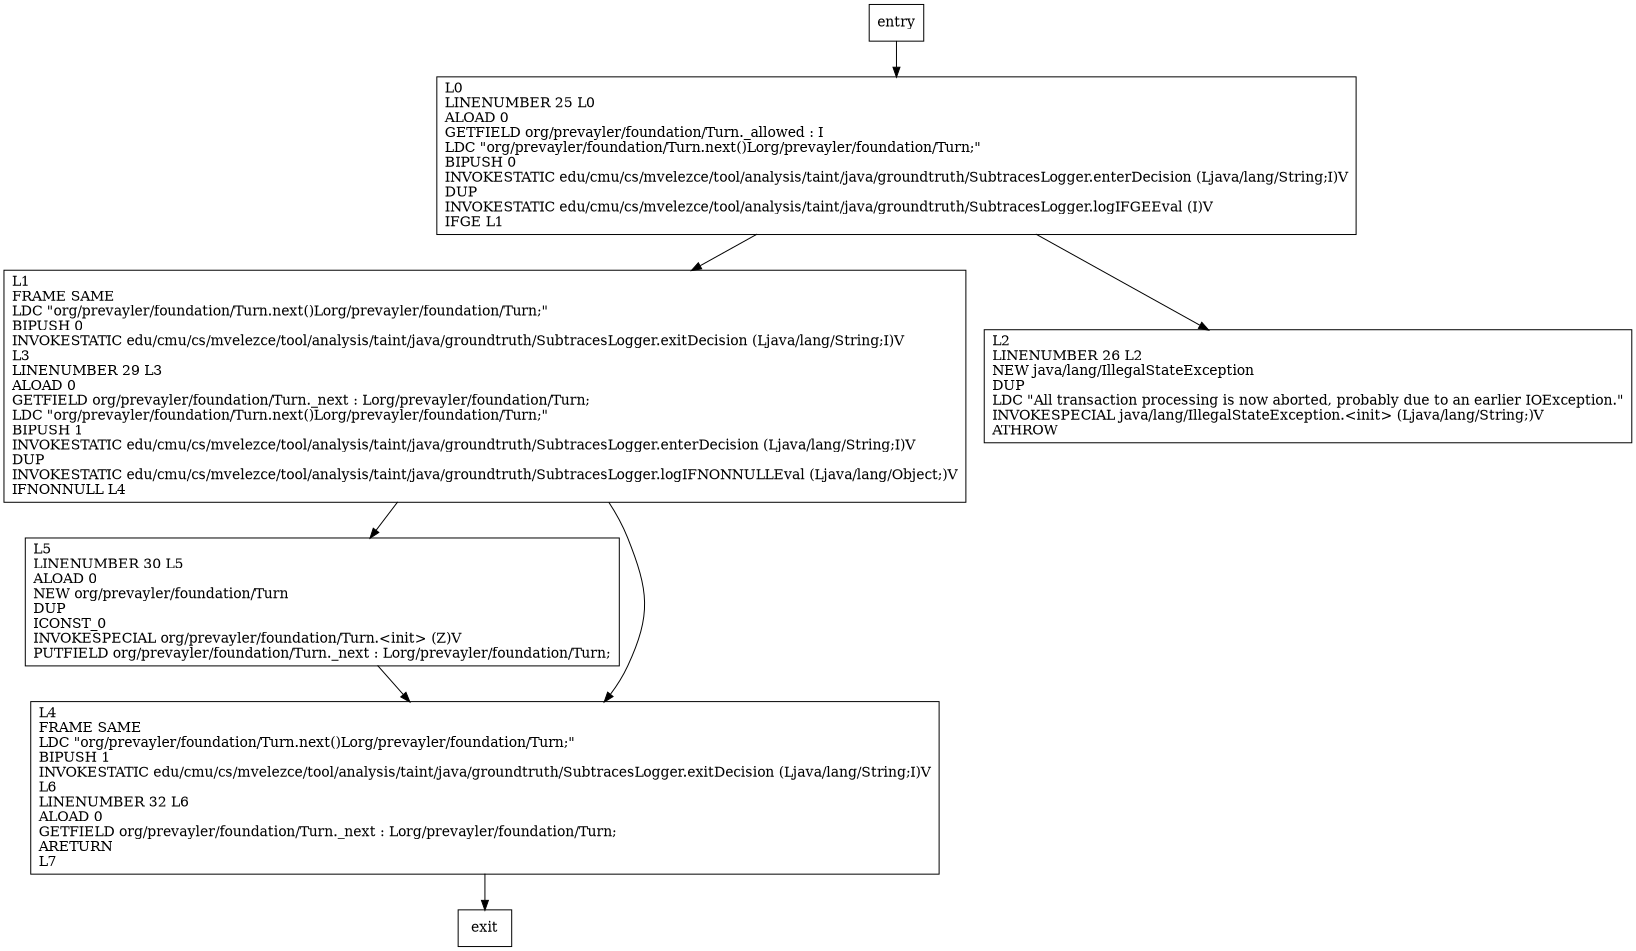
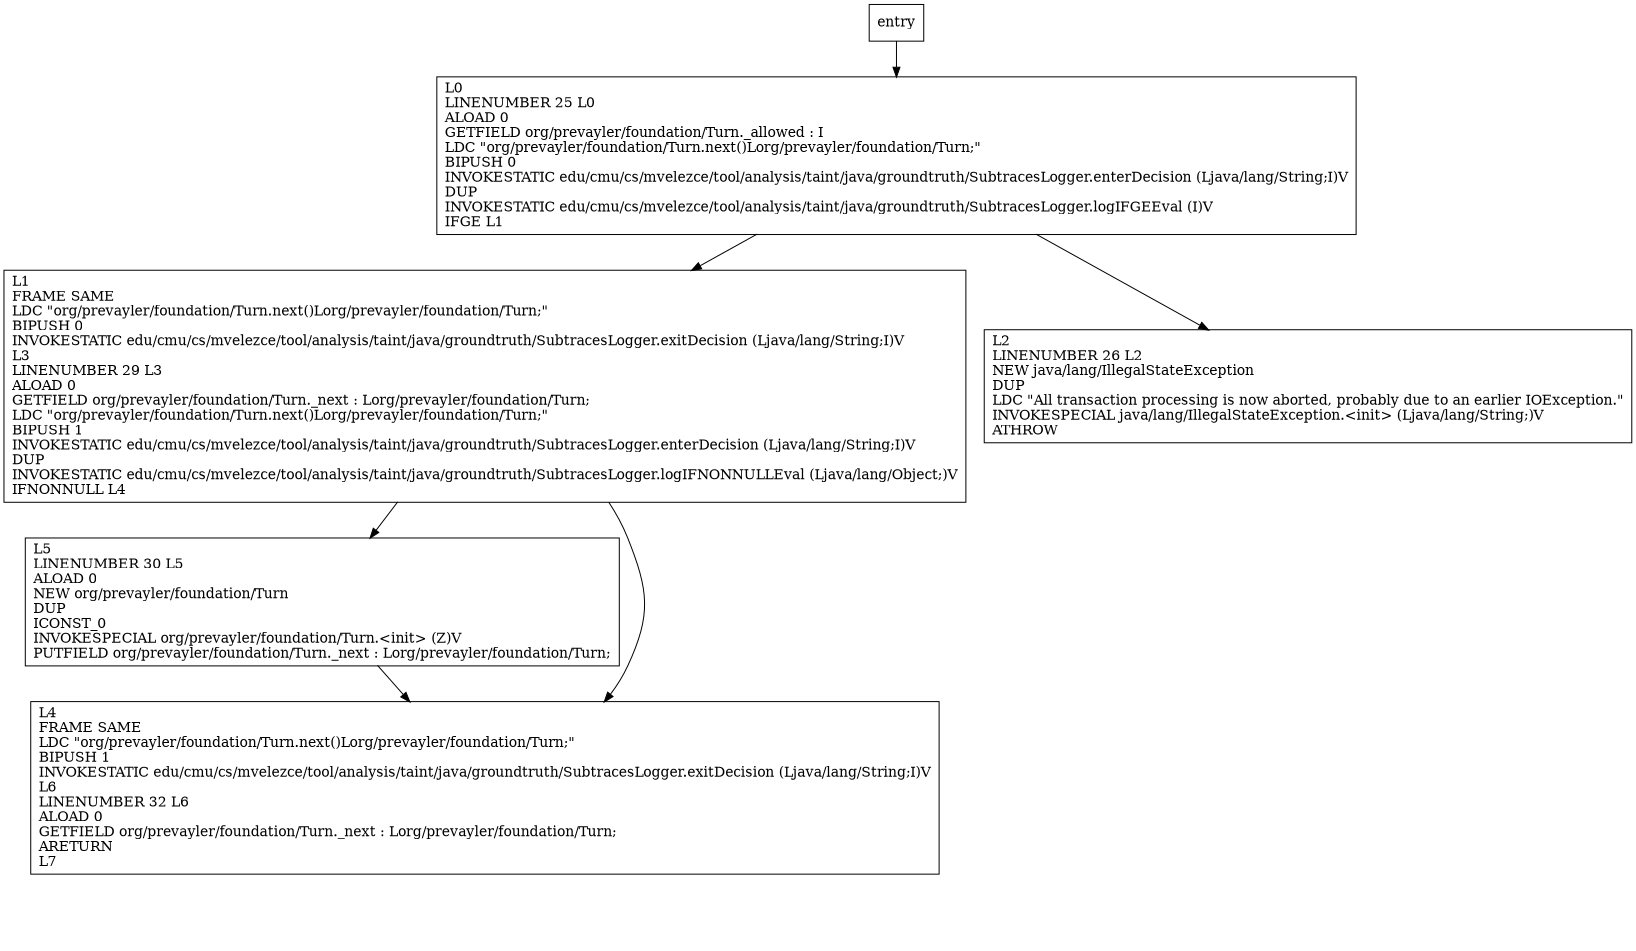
(485, 928) -> none
